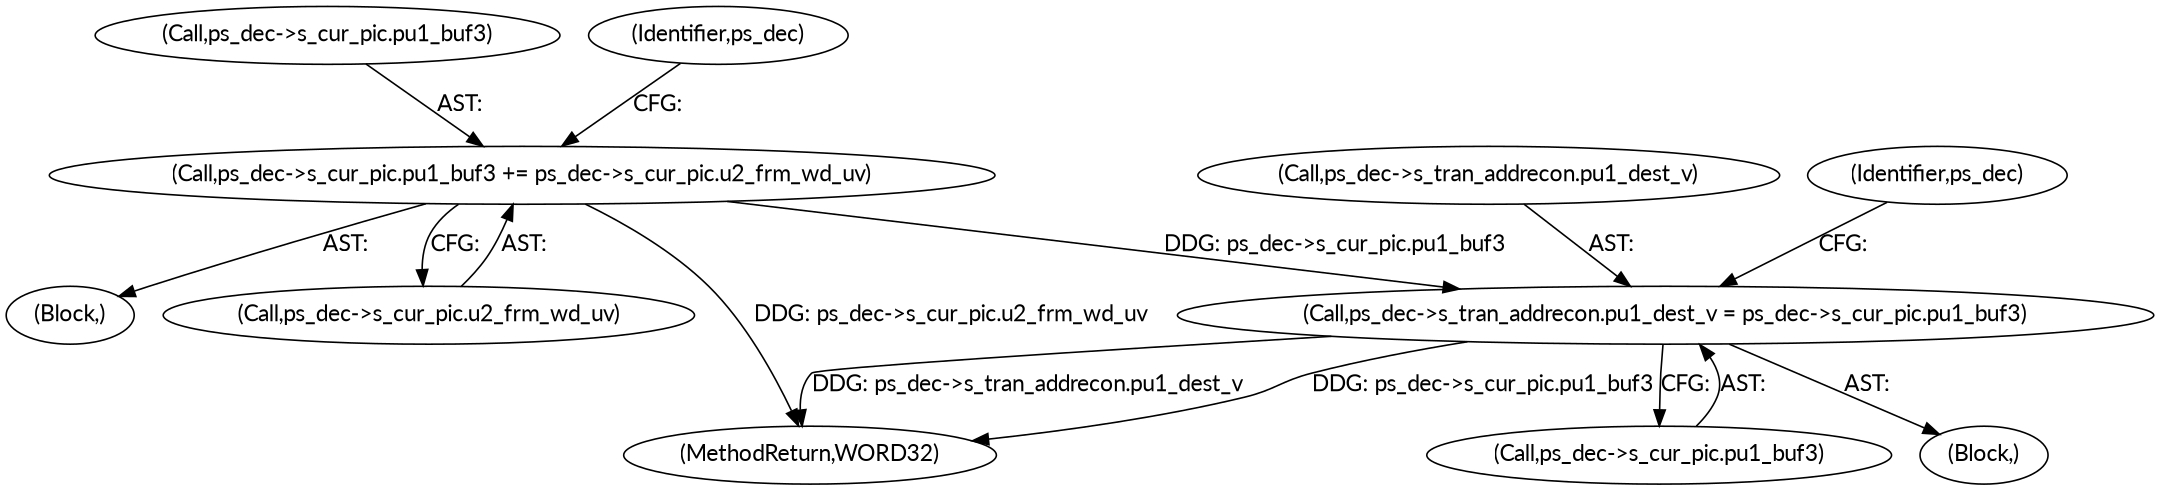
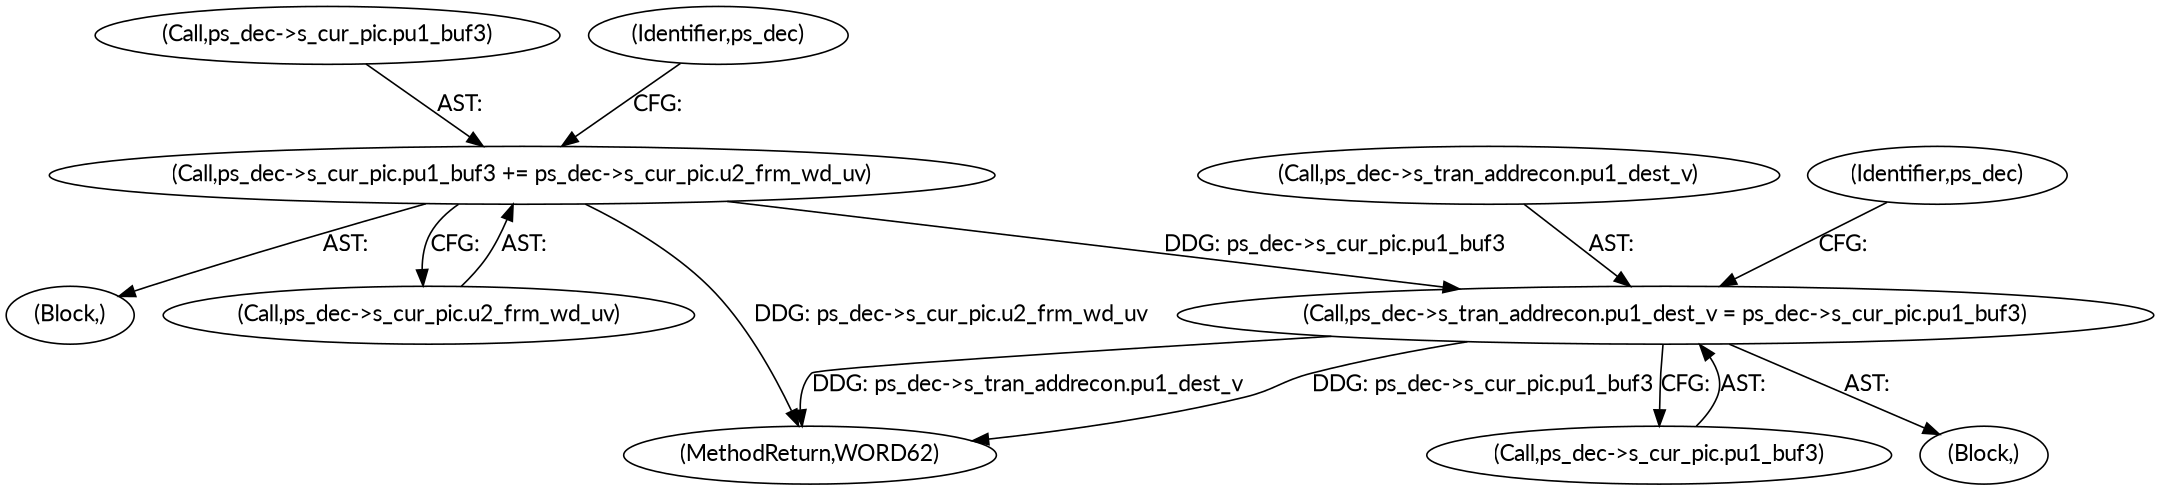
(810, 455) -> (810, 455)
